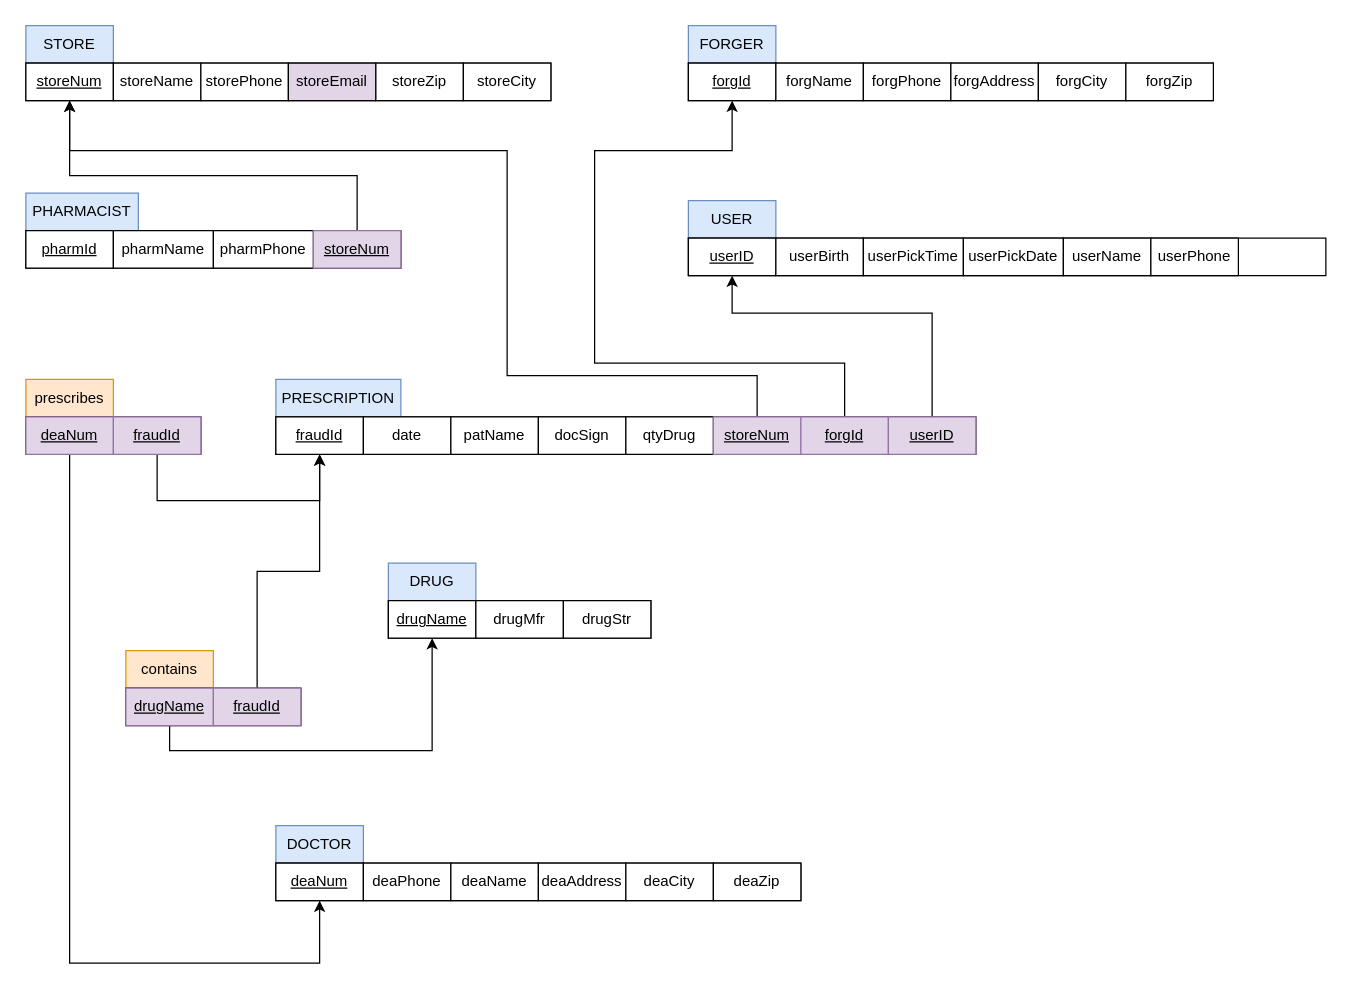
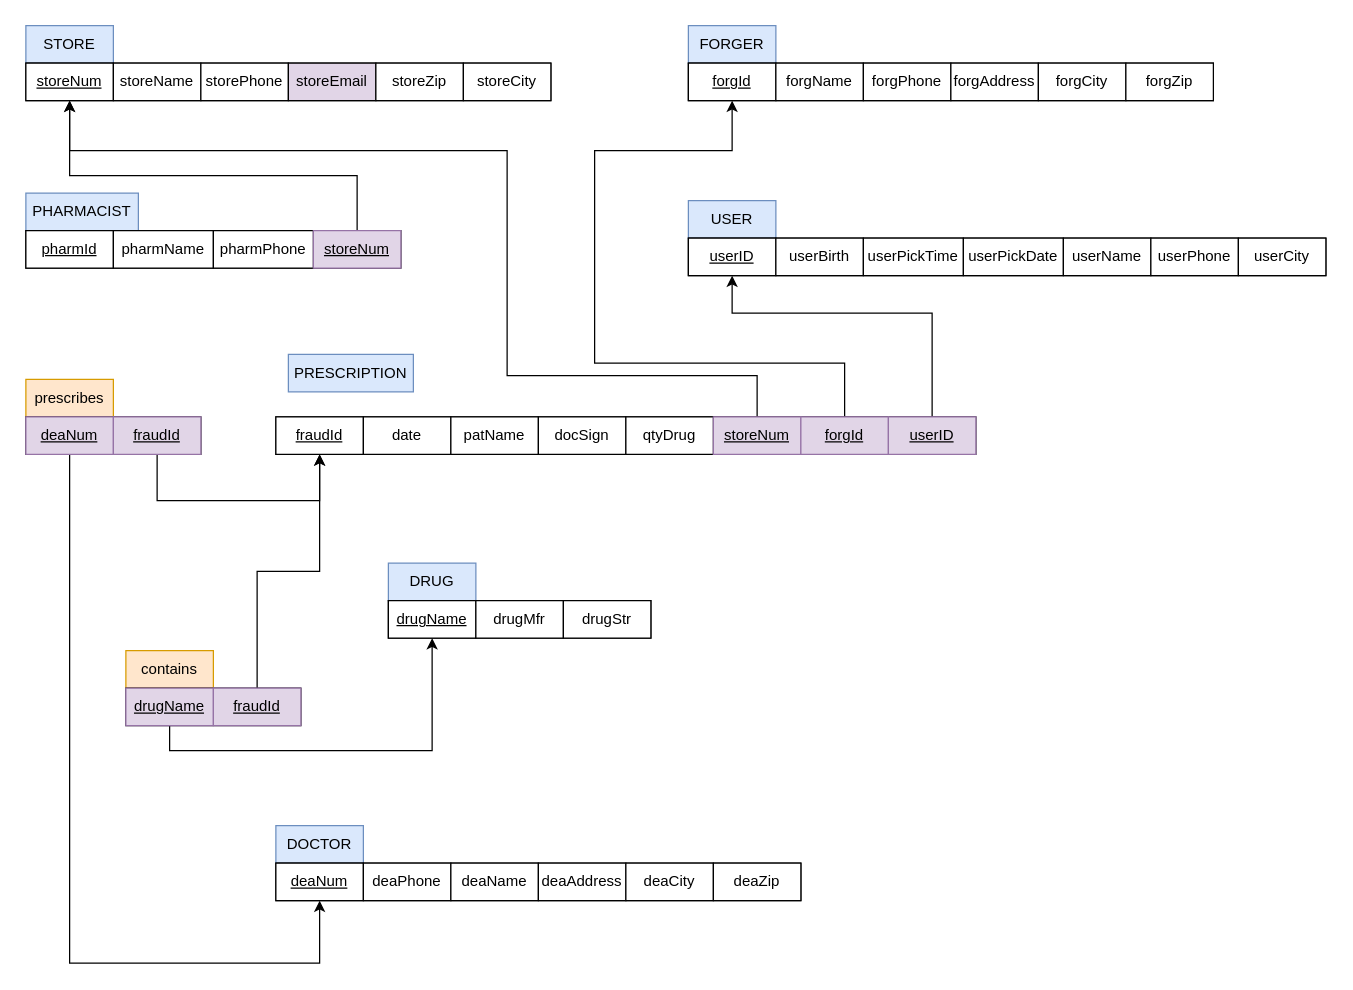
none -> (1282, 257)
(338, 398) -> (351, 373)
